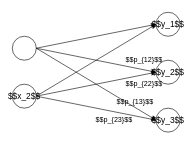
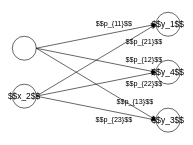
none -> (114, 24)
none -> (144, 42)
(168, 72) -> (168, 72)
